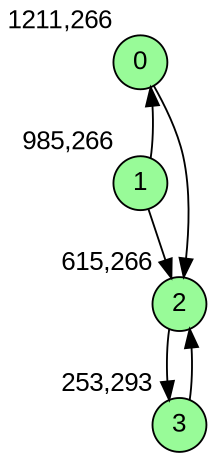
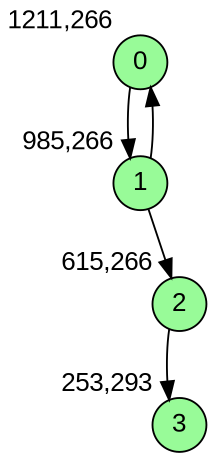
(186, 169) -> (128, 113)
(192, 374) -> none
